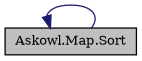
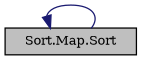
(71, 41) -> (71, 41)
